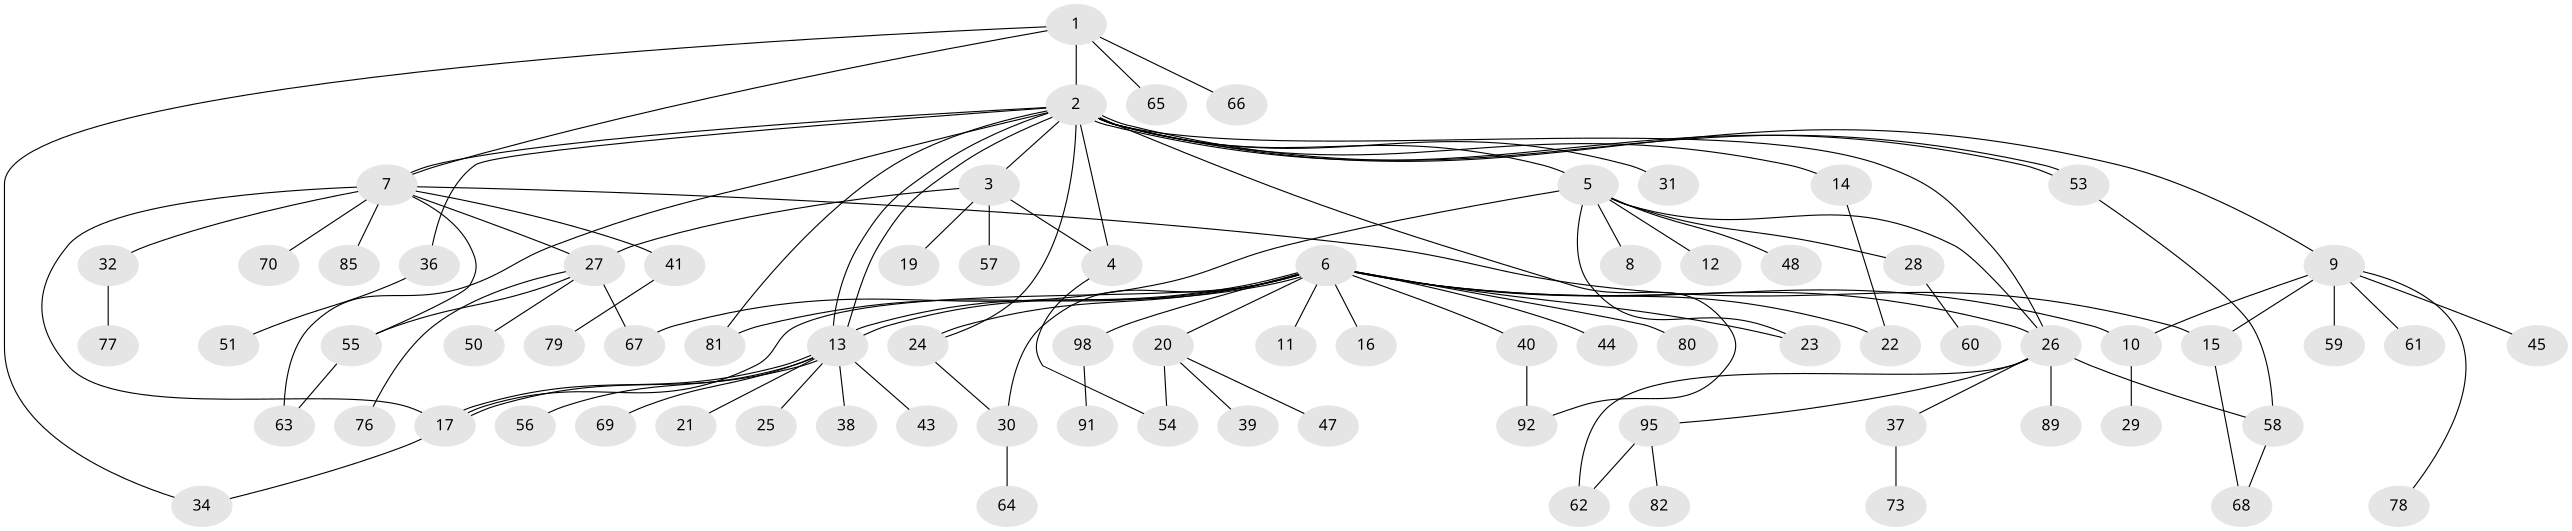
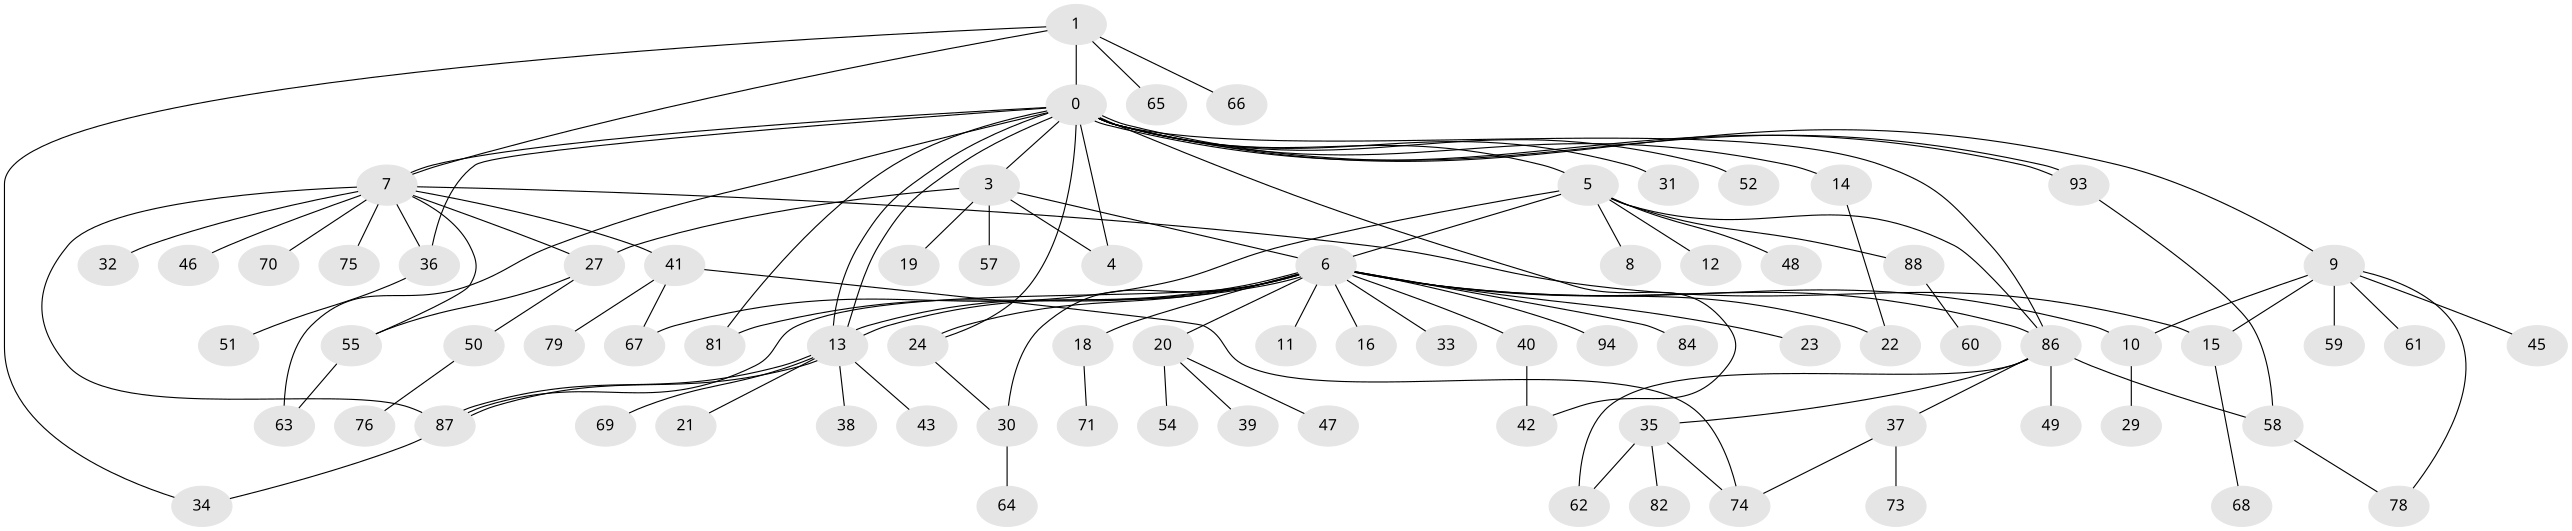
(1076, 105) -> (1076, 105)
none -> (1749, 185)
(2079, 185) -> (2079, 185)
none -> (408, 225)
none -> (1200, 235)
none -> (188, 265)
(349, 265) -> (349, 265)
(1914, 265) -> (1914, 265)
(1585, 277) -> (1457, 225)
(611, 299) -> (655, 306)
(441, 321) -> (419, 386)
(108, 346) -> none
(1083, 346) -> (1083, 346)
none -> (1447, 346)
(1607, 346) -> (1607, 346)
(1687, 346) -> (1687, 346)
(2051, 346) -> (2051, 346)
(1044, 366) -> none
(445, 426) -> (445, 426)
(525, 426) -> none
(766, 426) -> none
(1087, 426) -> (1087, 426)
(1527, 426) -> (1527, 426)
(1649, 426) -> (1649, 426)
(2051, 426) -> (2051, 426)
(2257, 466) -> (2336, 466)
none -> (1740, 506)
